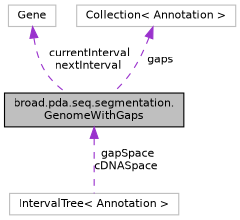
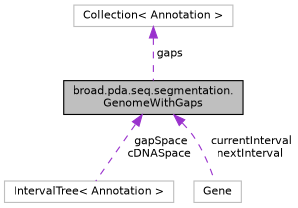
(44, 69) -> (202, 150)
